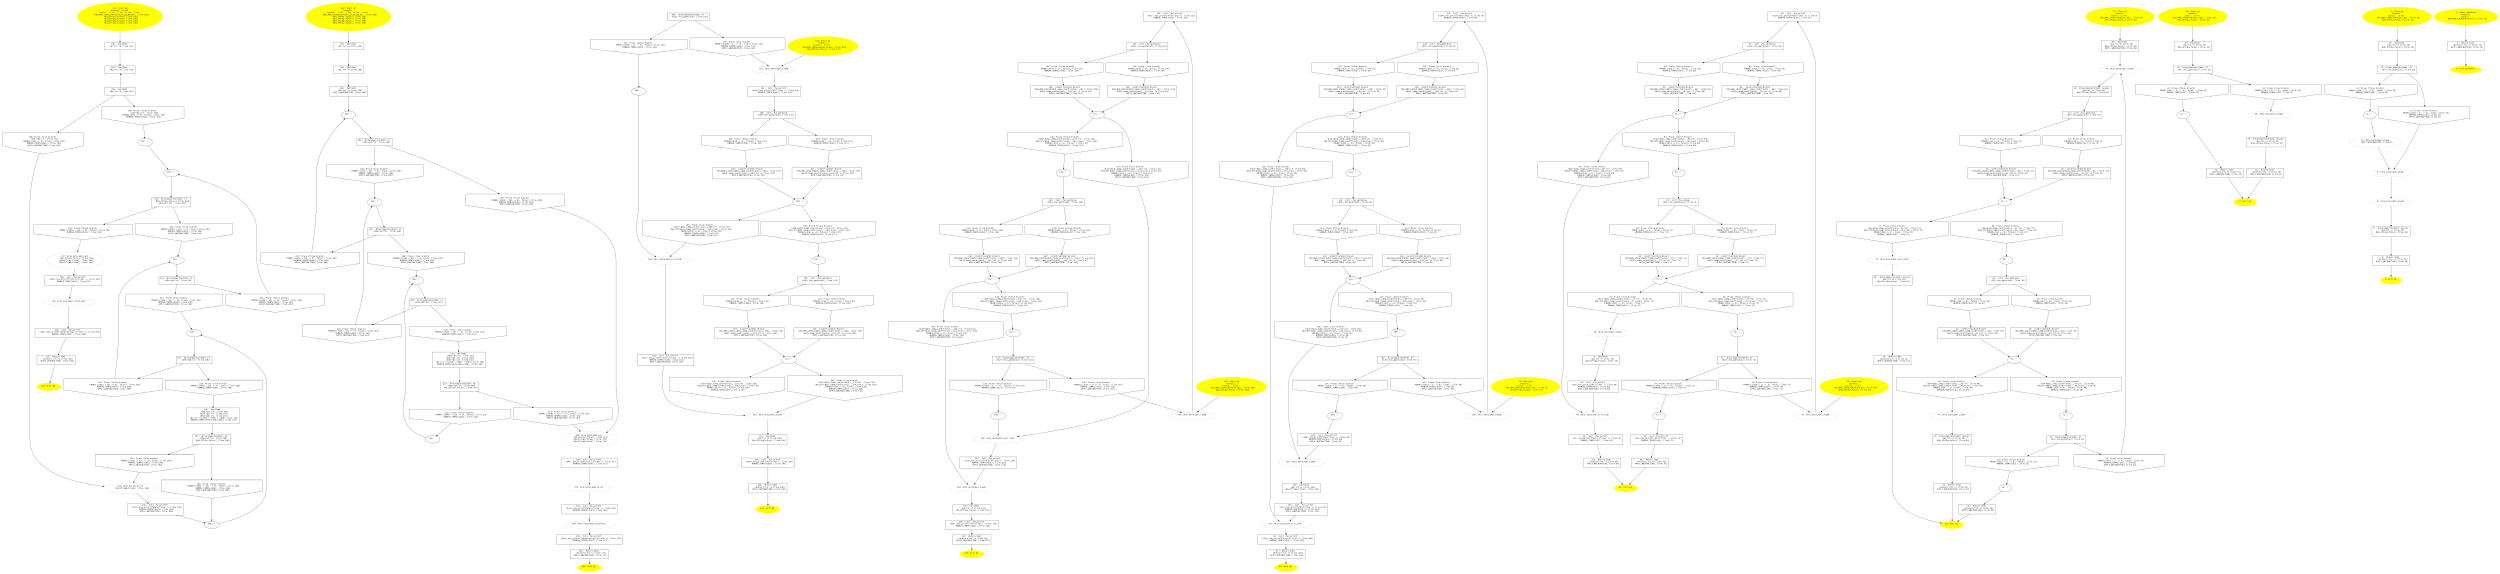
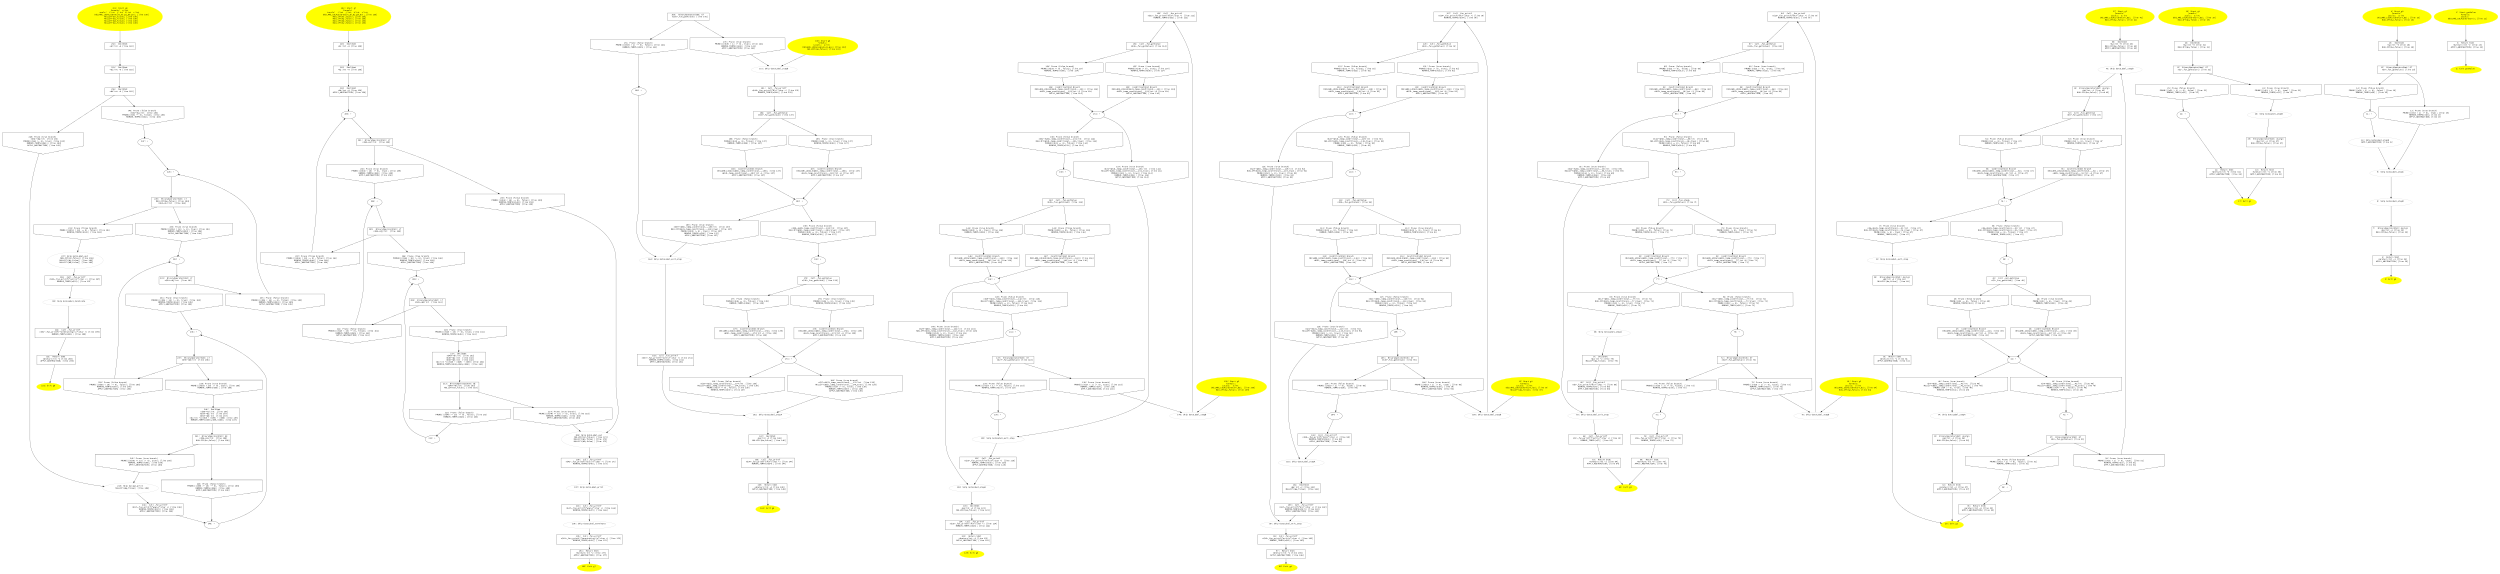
(121, 81) -> (119, 80)
